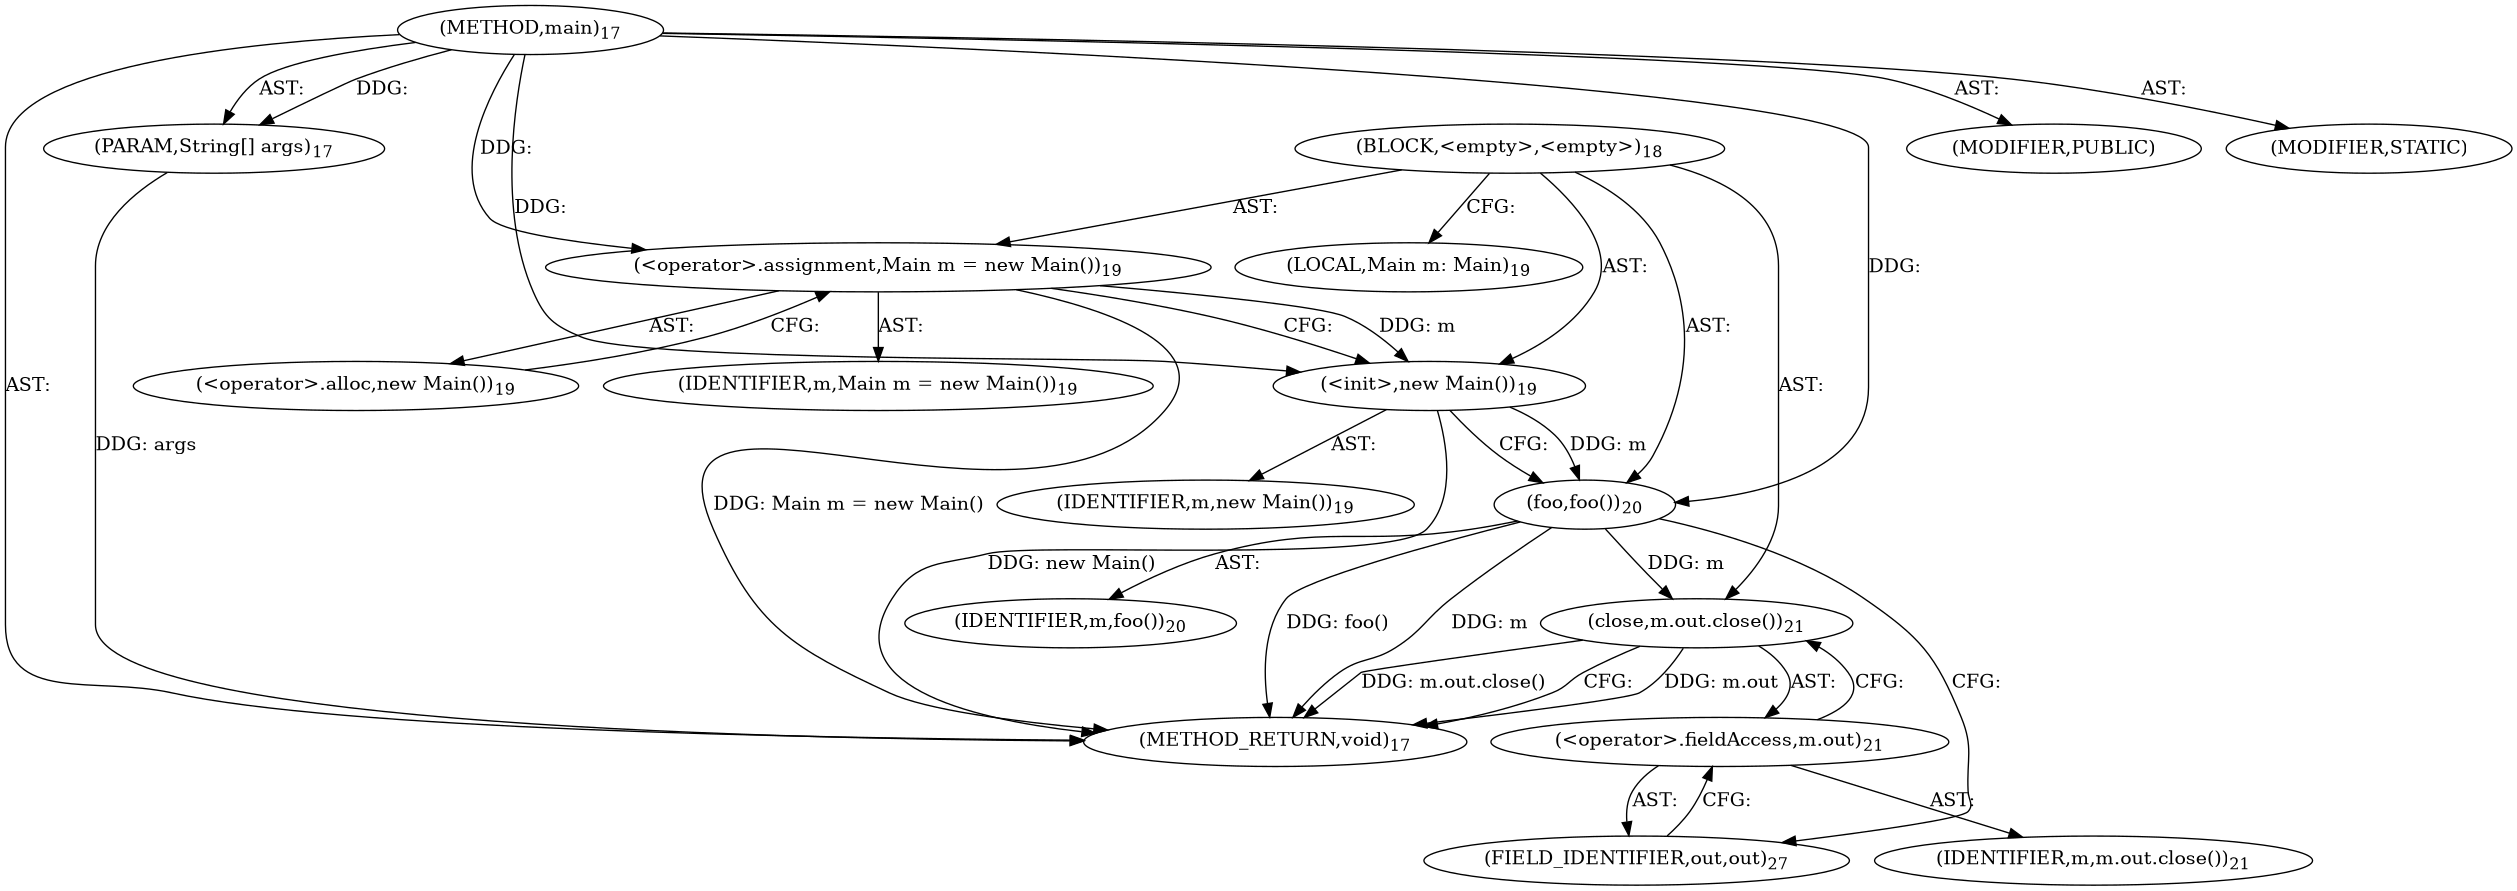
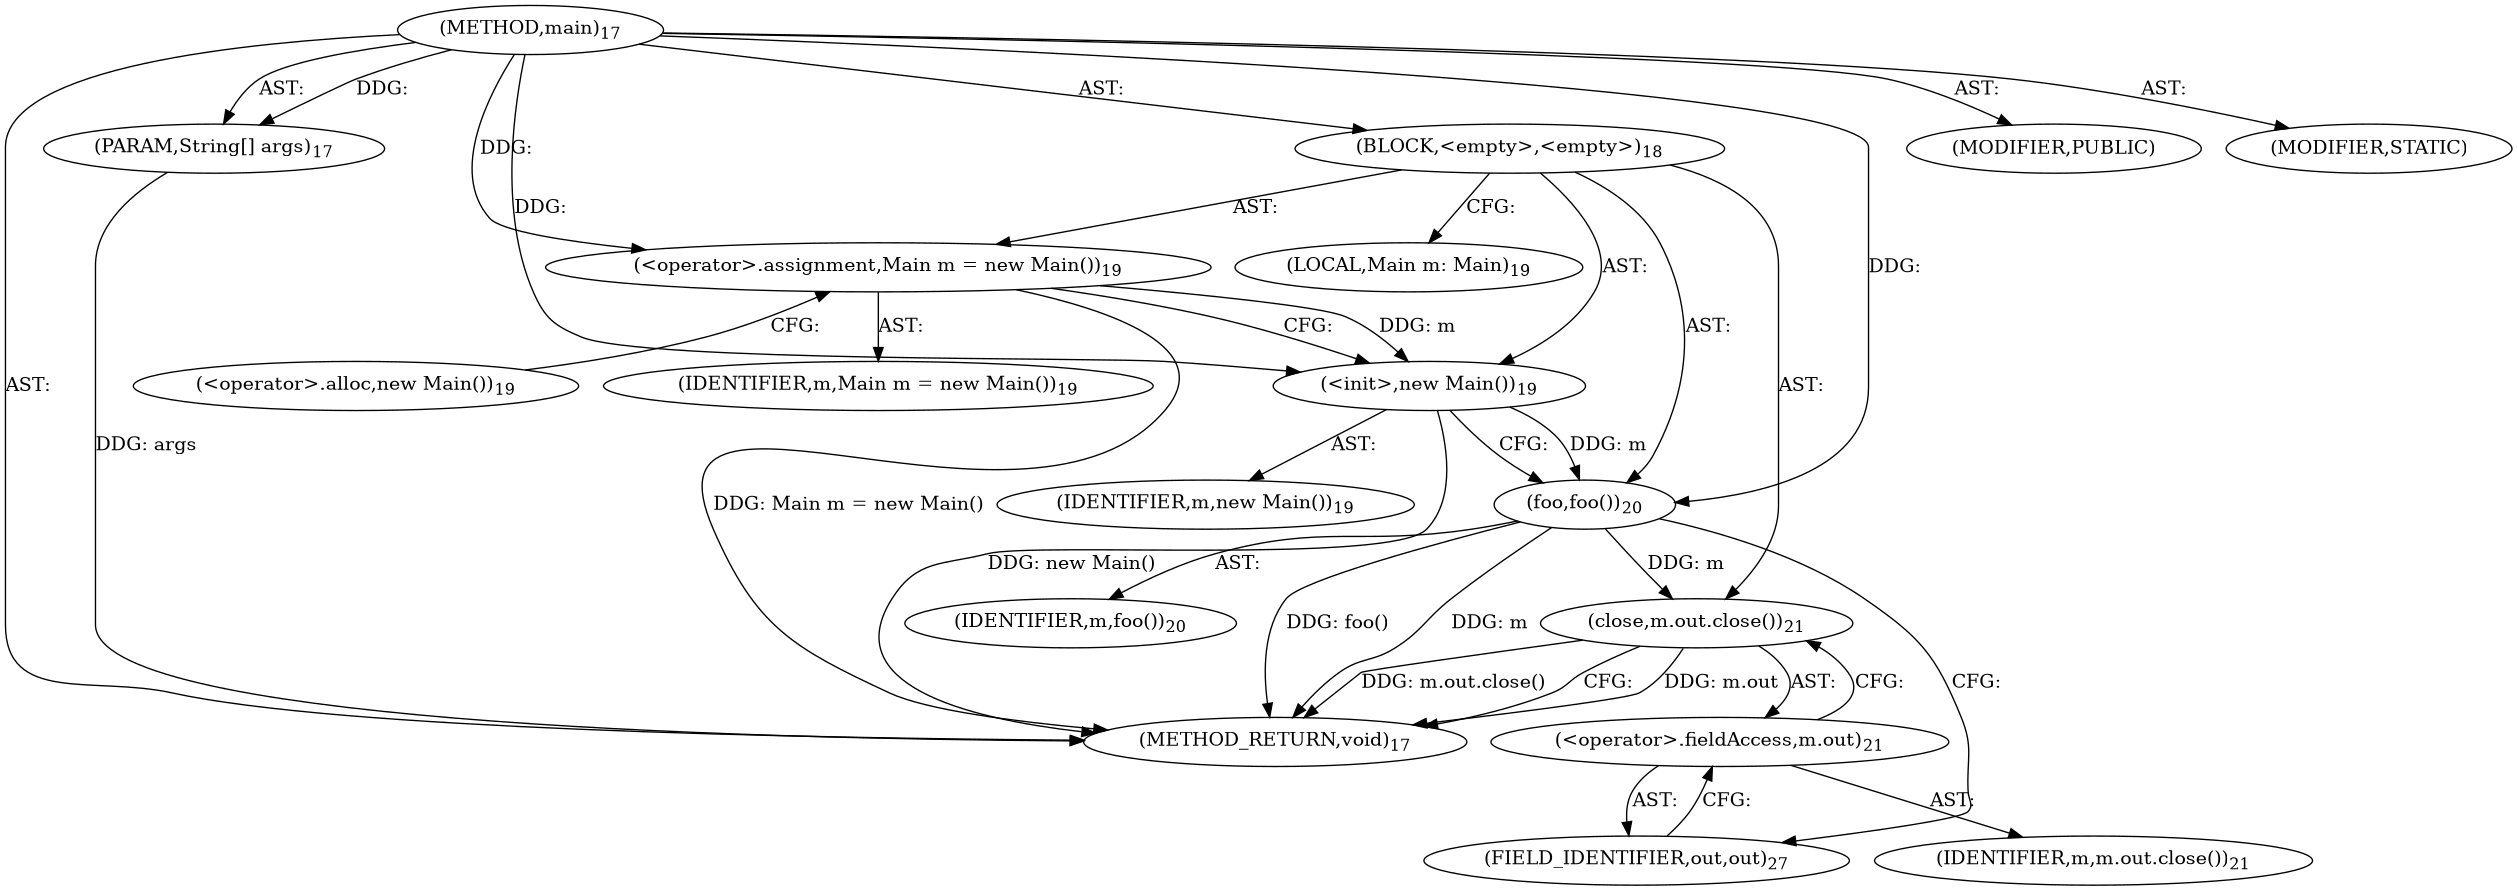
none -> (996, 86)
(621, 326) -> none
